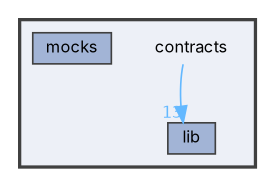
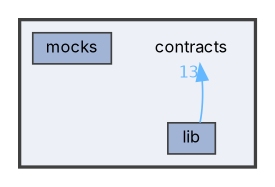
(181, 85) -> (202, 102)
